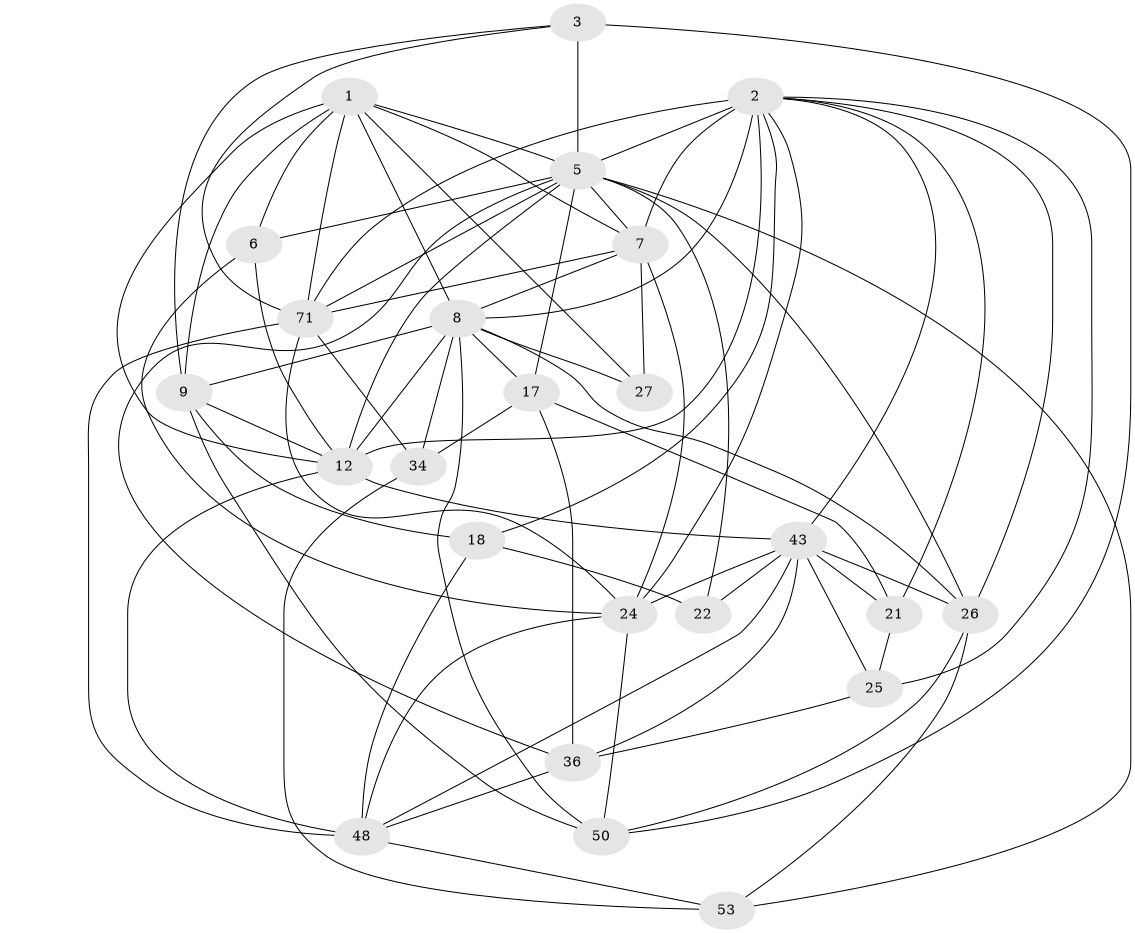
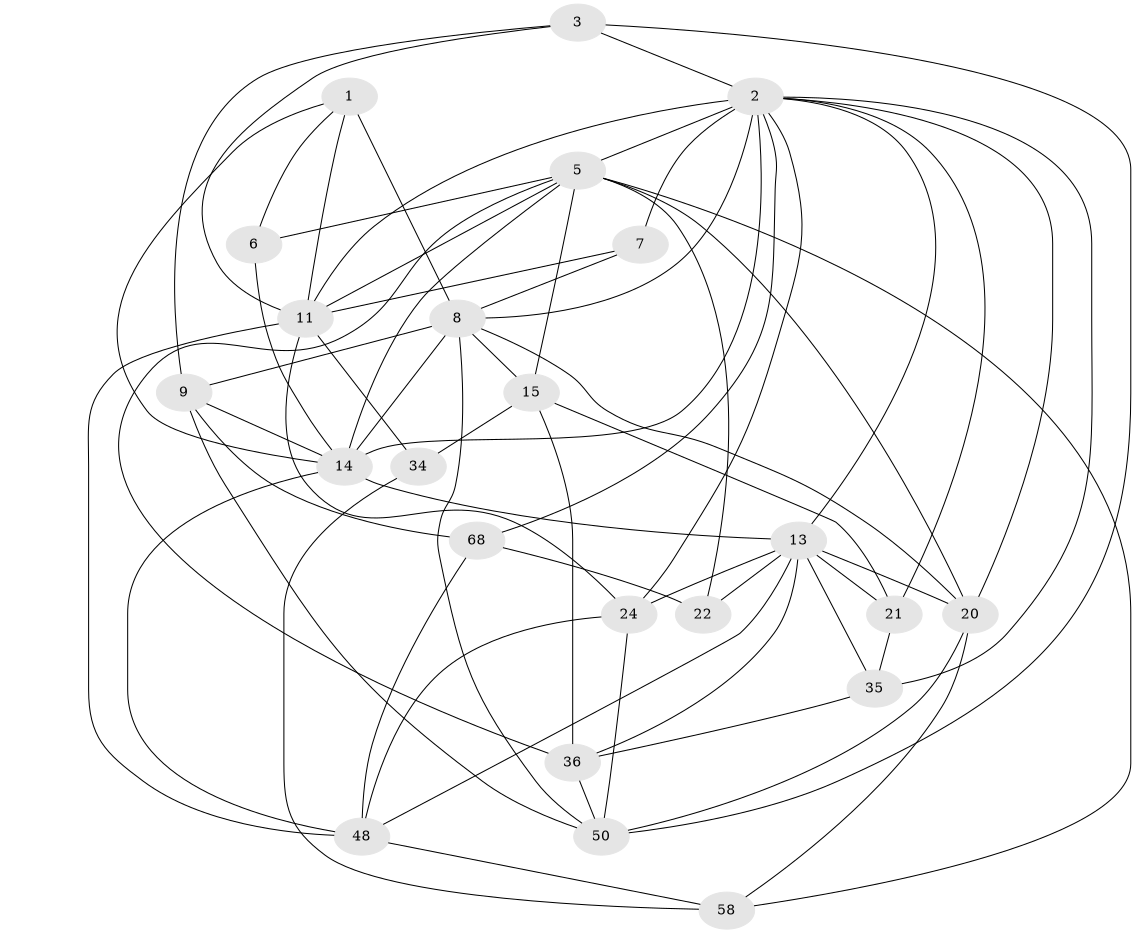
(578, 97) -> (667, 60)
(465, 131) -> none
(506, 166) -> none
(609, 208) -> none
(220, 220) -> none
(305, 319) -> (305, 319)
(438, 393) -> none
(532, 393) -> (532, 393)
(645, 393) -> none
(684, 422) -> none
(345, 467) -> (345, 467)
(275, 539) -> none
(477, 541) -> (477, 541)
(799, 541) -> (799, 541)
(970, 615) -> (970, 615)
(875, 689) -> (875, 689)
(467, 800) -> (587, 800)
(727, 911) -> (727, 911)
